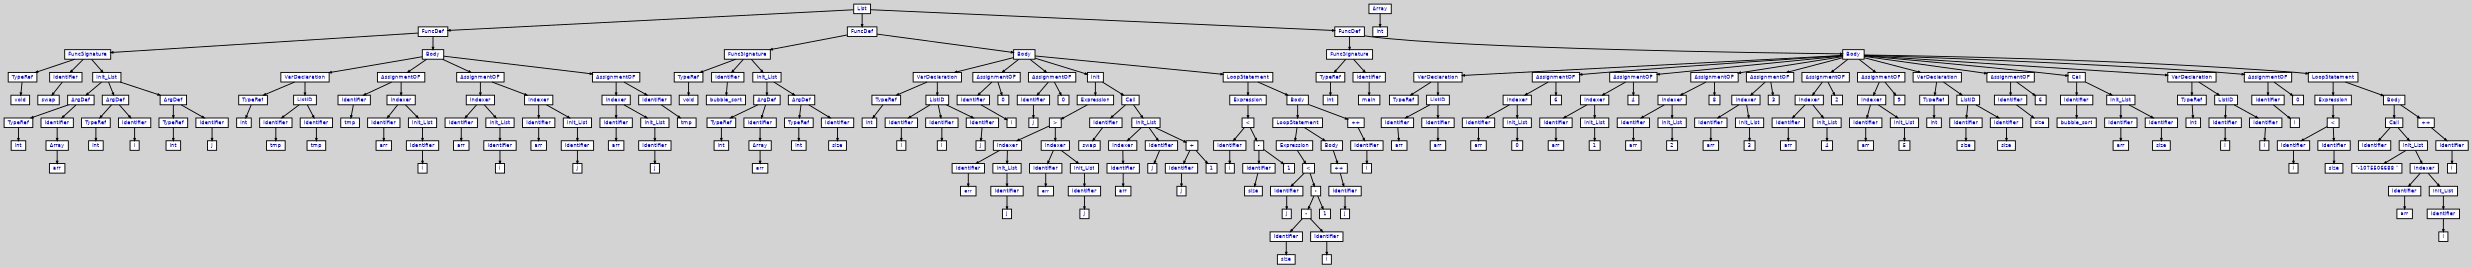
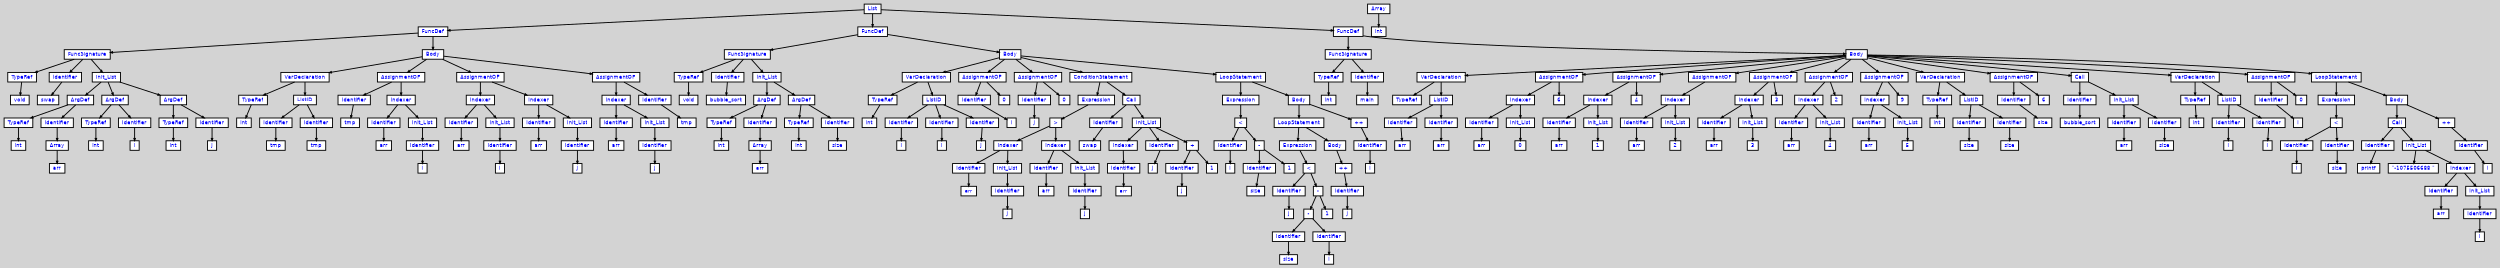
(1095, 77) -> (1101, 77)
(1714, 100) -> none
none -> (2369, 168)
